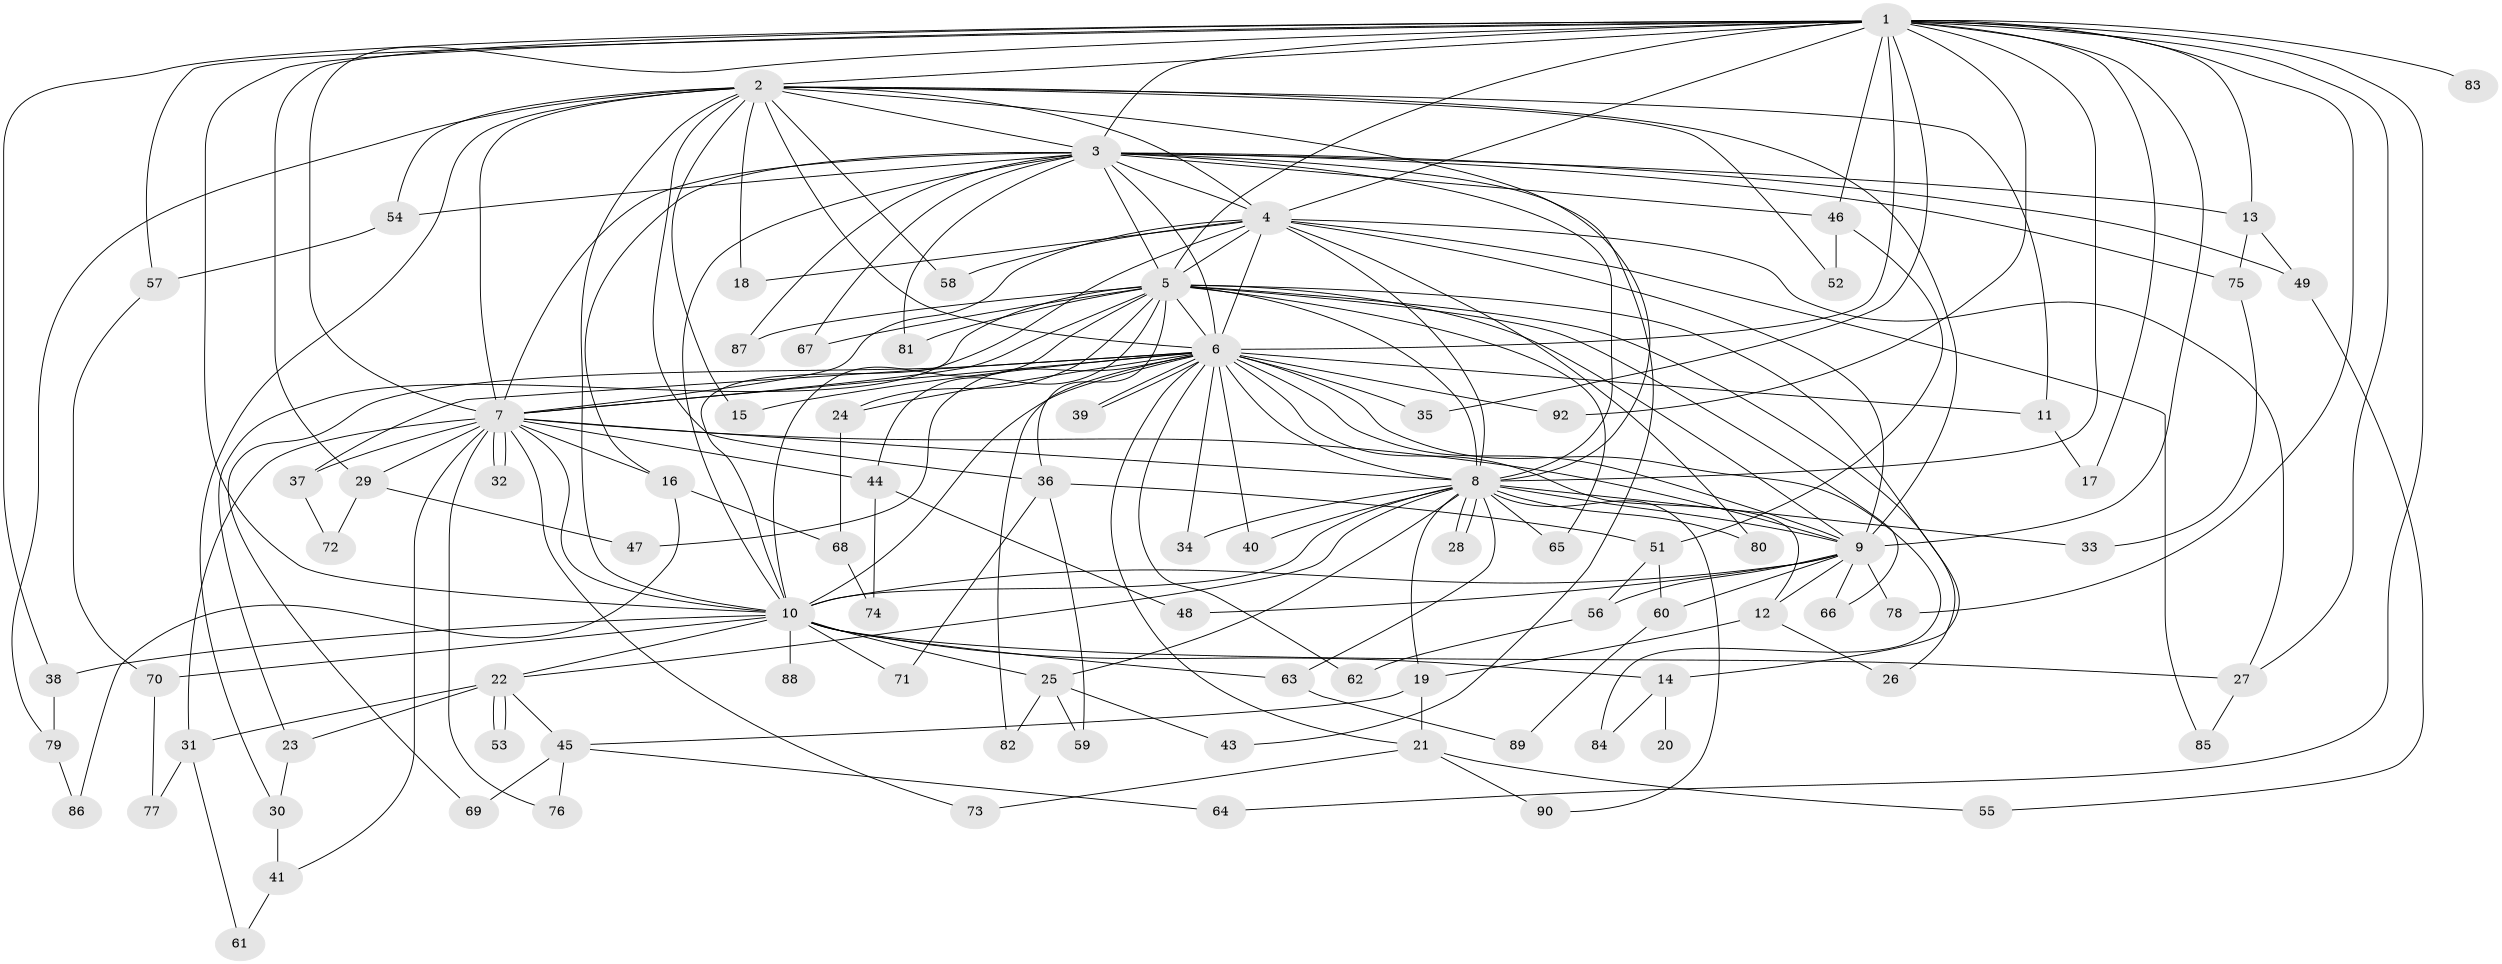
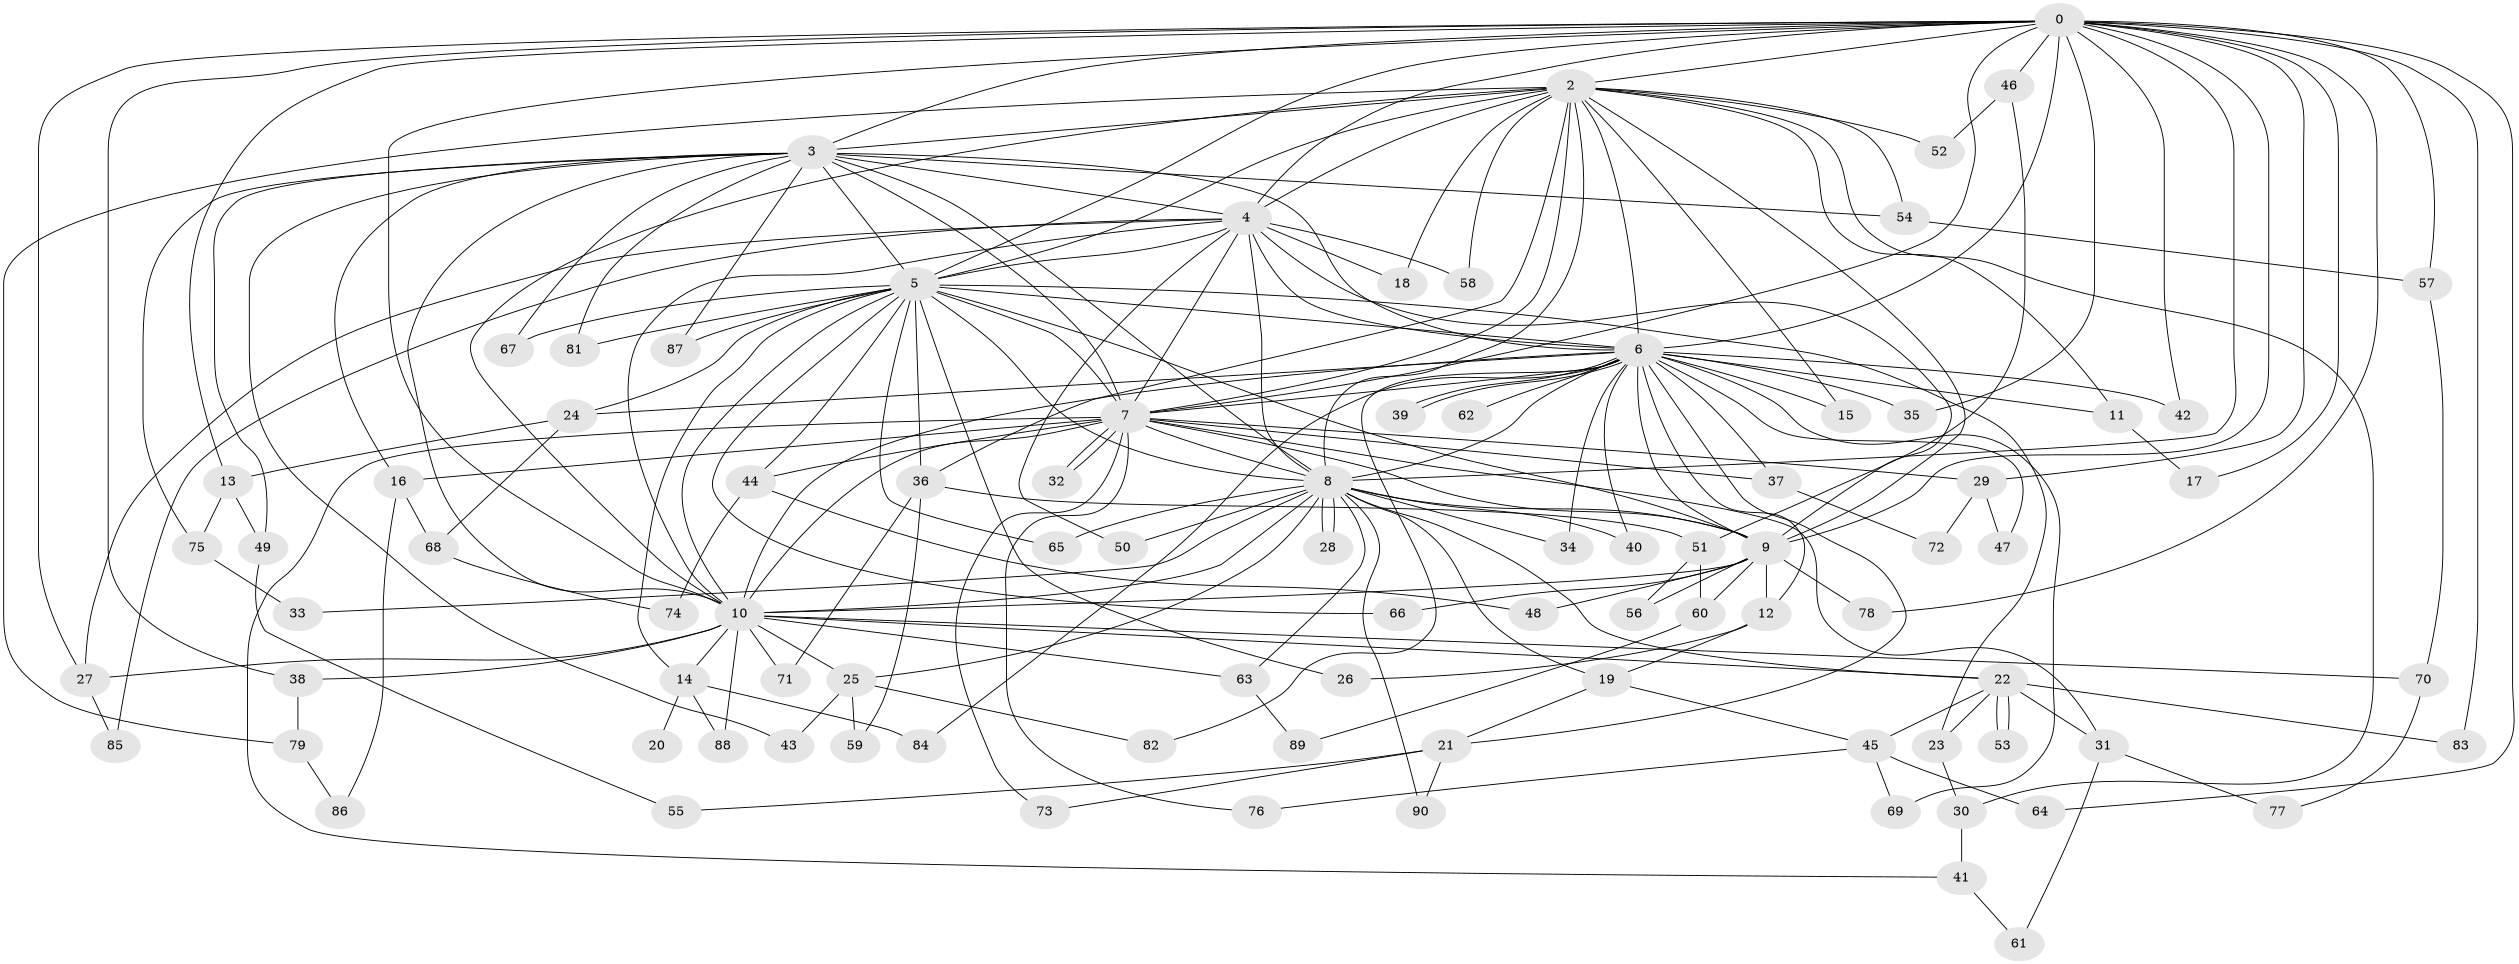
(1886, 20) -> (2060, 20)
none -> (1239, 171)
(1785, 176) -> (399, 447)
(1449, 183) -> none
(1561, 416) -> (2184, 416)
(1759, 548) -> (1123, 548)
(1473, 642) -> none
none -> (700, 707)
none -> (2232, 713)
